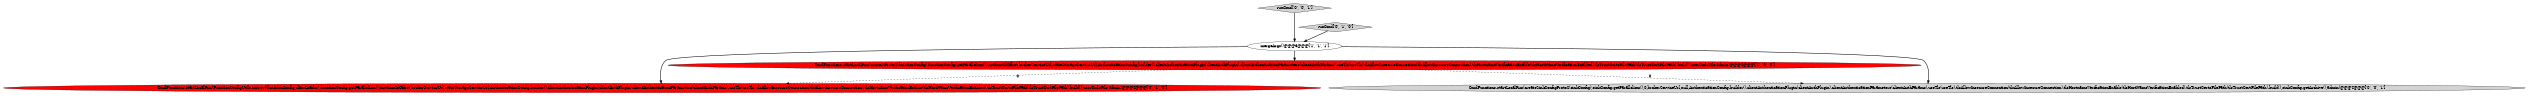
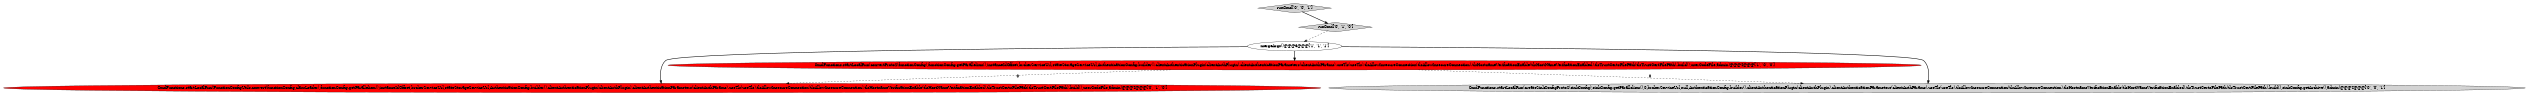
(1295, 26) -> (1314, 17)
(1317, 36) -> (1317, 36)
